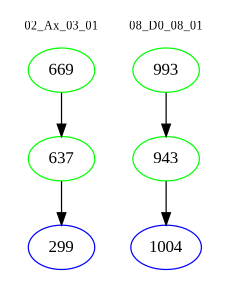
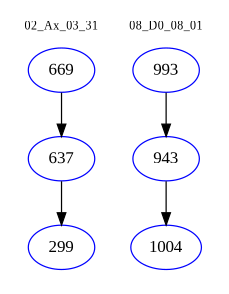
(62, 26) -> (62, 26)
(62, 70) -> (62, 70)
(166, 70) -> (166, 70)
(62, 159) -> (62, 159)
(166, 159) -> (166, 159)
